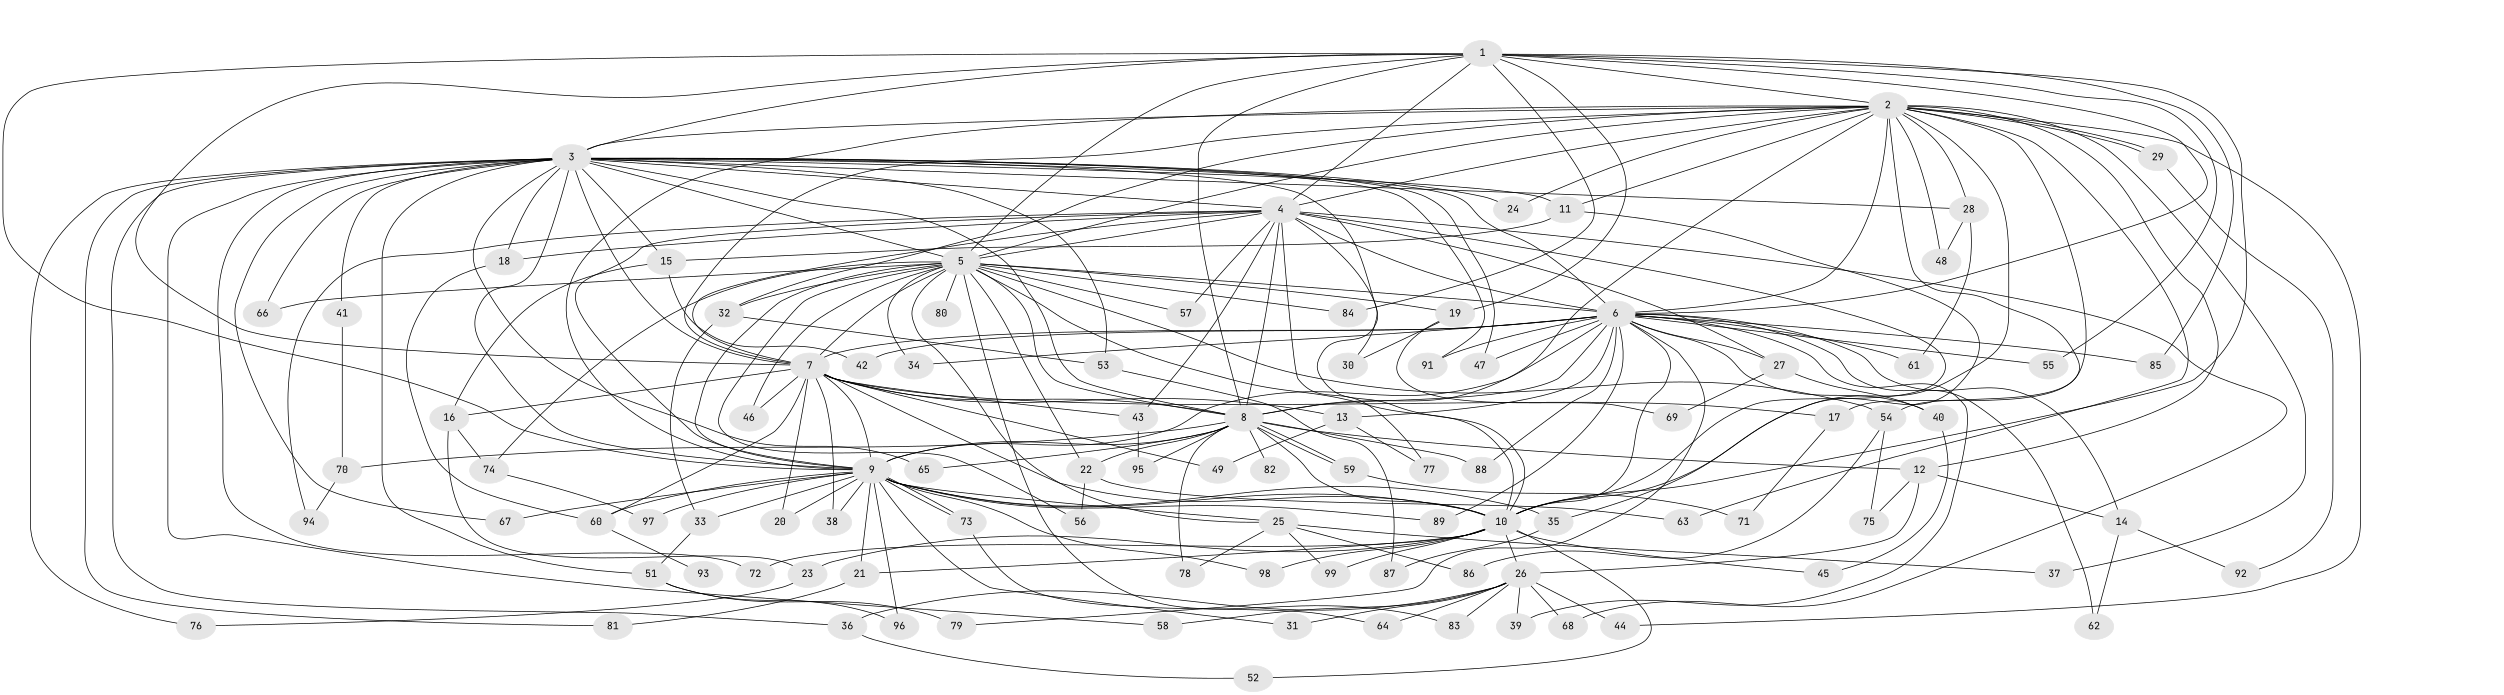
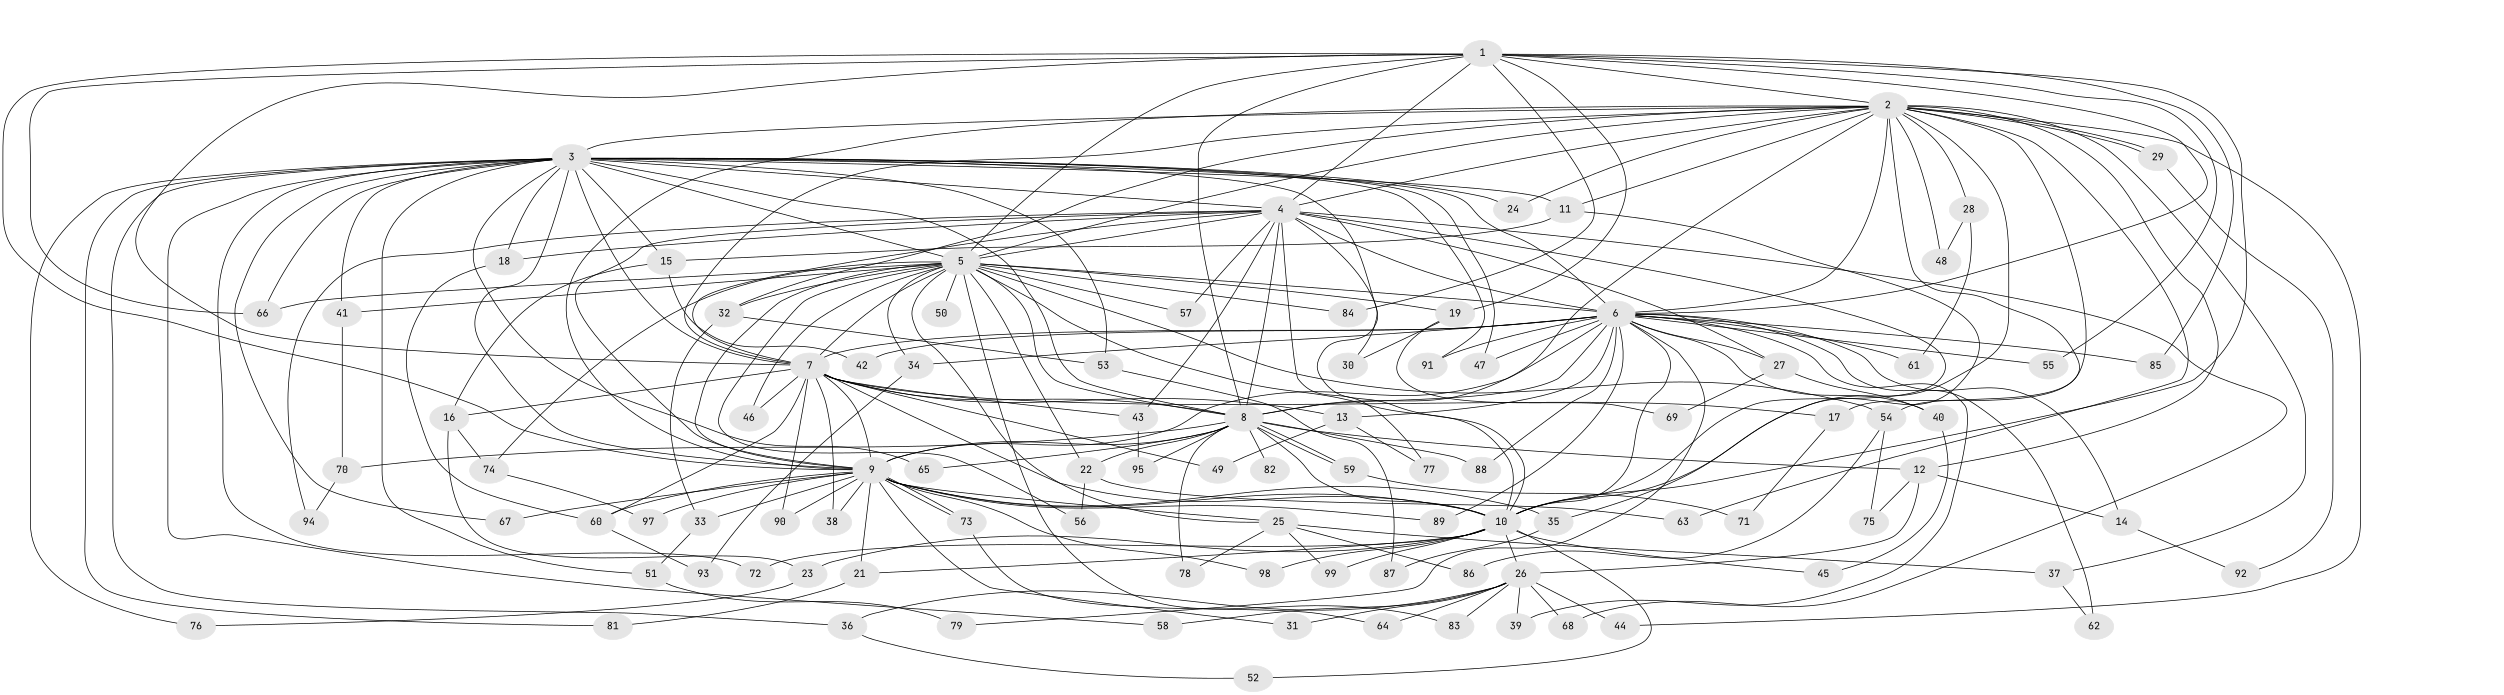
(1022, 74) -> (564, 69)
(1304, 185) -> none
none -> (651, 288)
(941, 314) -> (941, 314)
none -> (825, 441)
(780, 522) -> (780, 522)
(2108, 574) -> (2074, 600)
(899, 627) -> none
